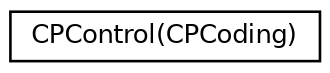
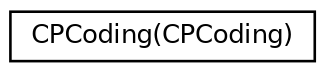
(165, 36) -> (163, 36)
